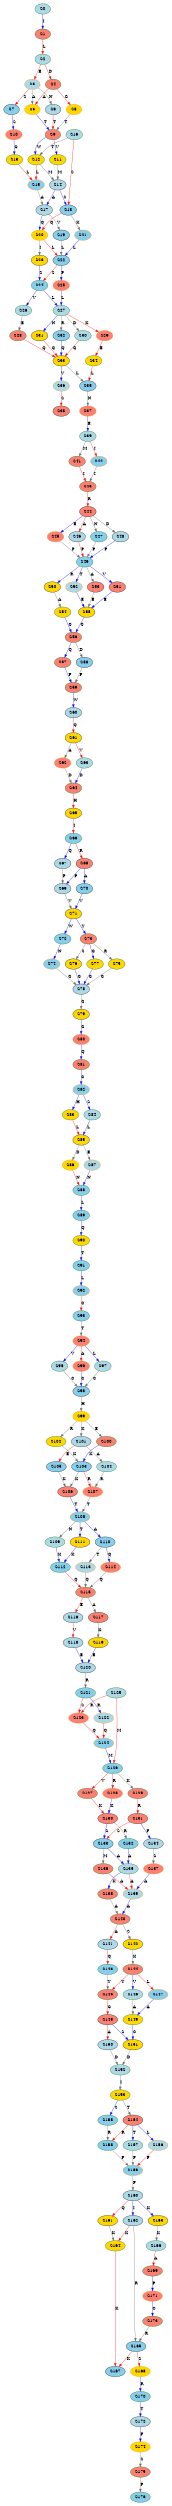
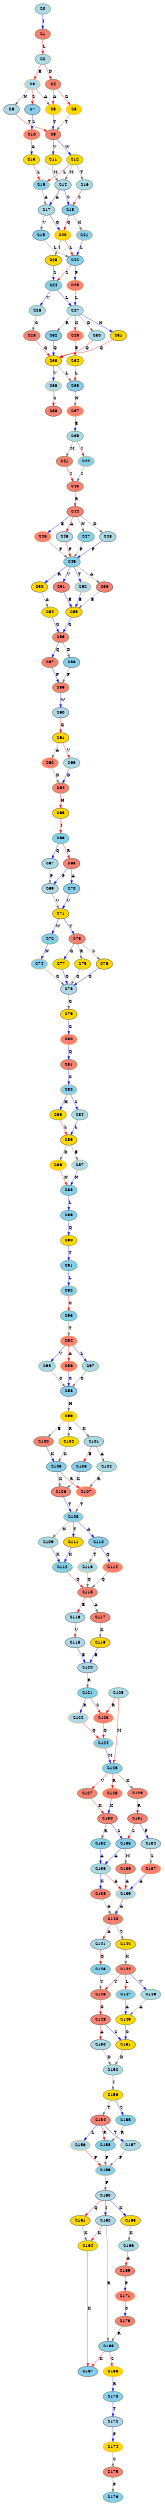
(52, 144) -> (79, 171)
(23, 323) -> (37, 323)
